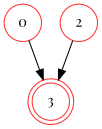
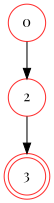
(34, 55) -> (27, 55)
